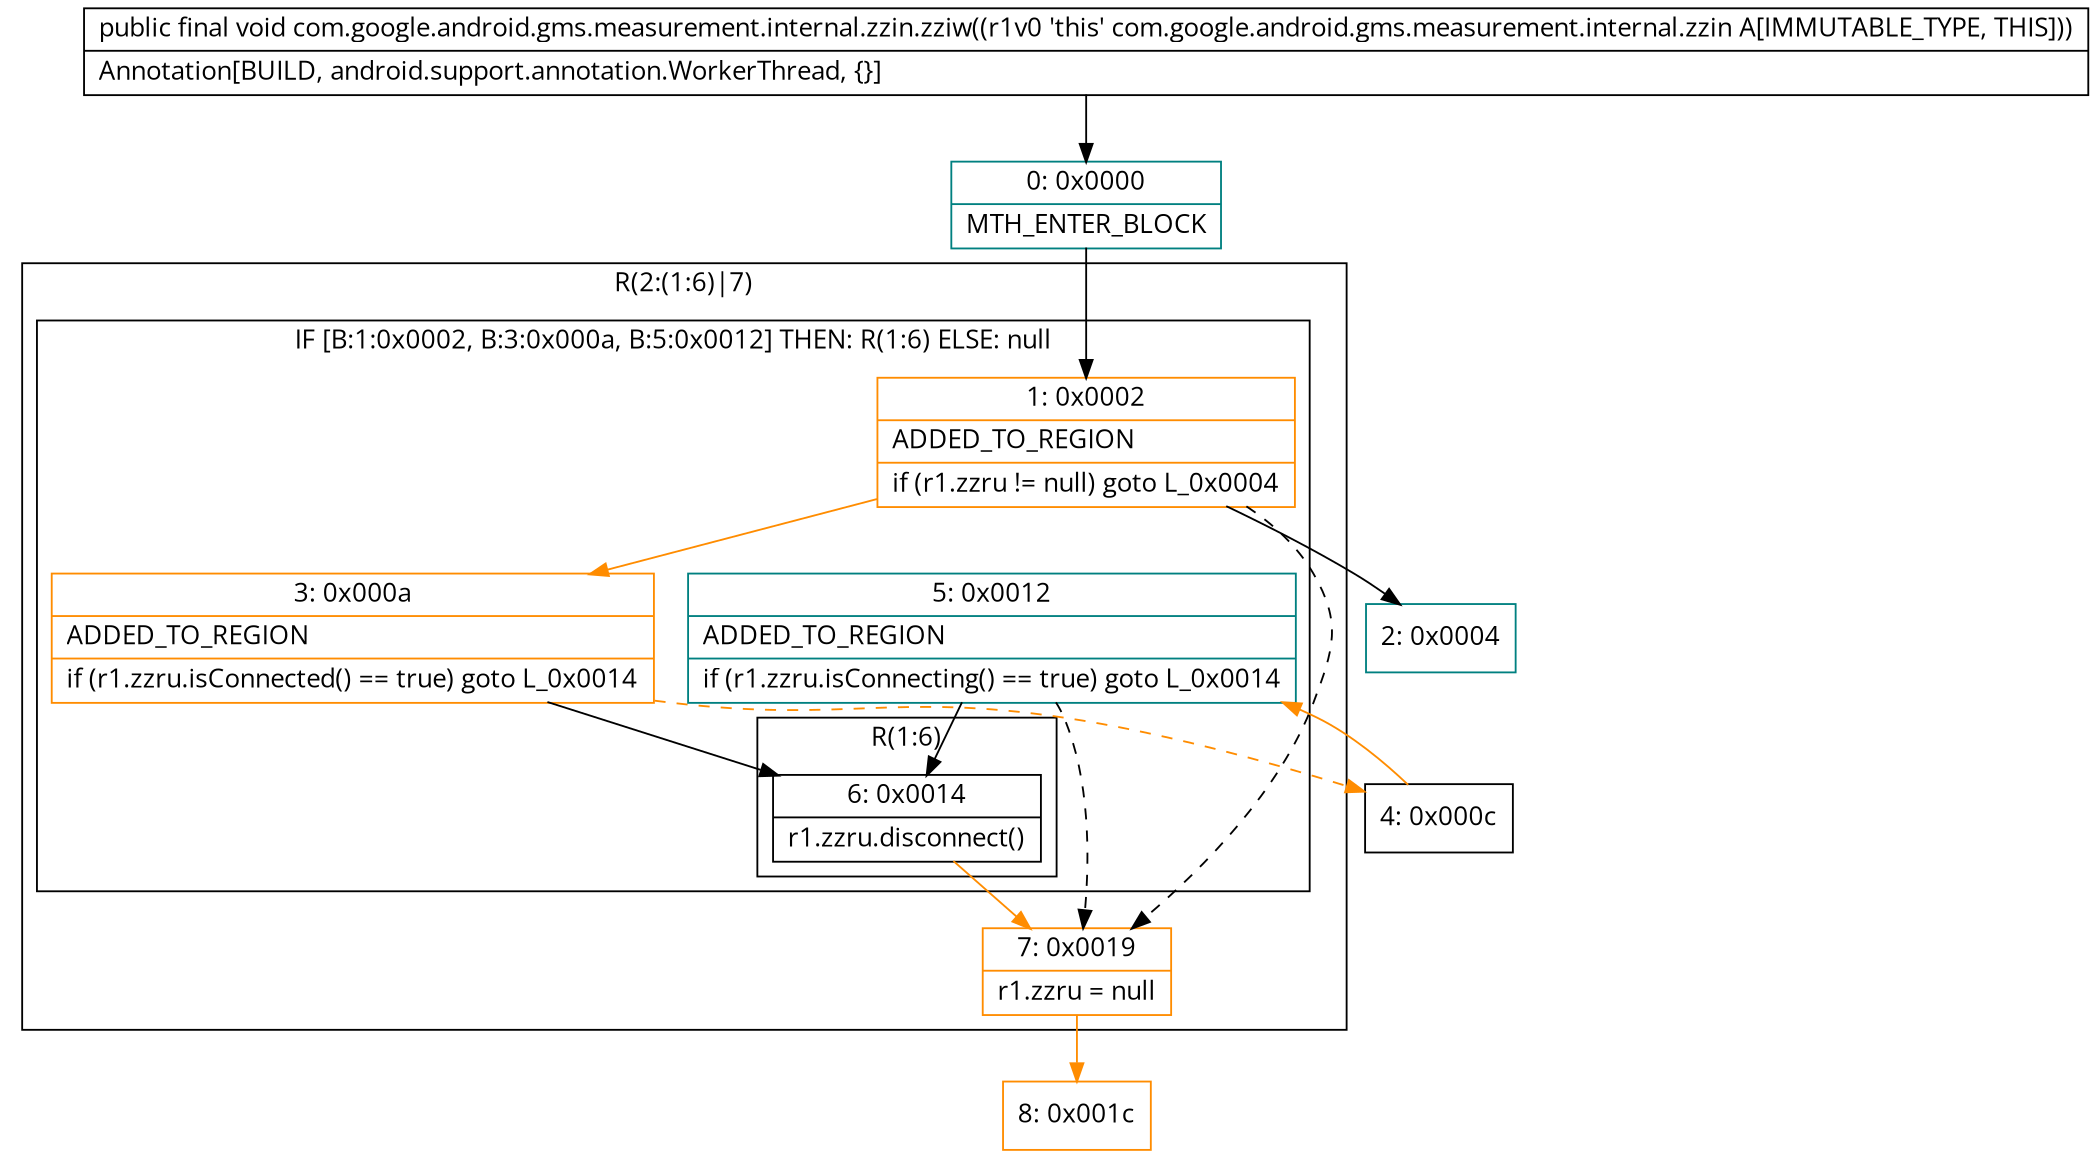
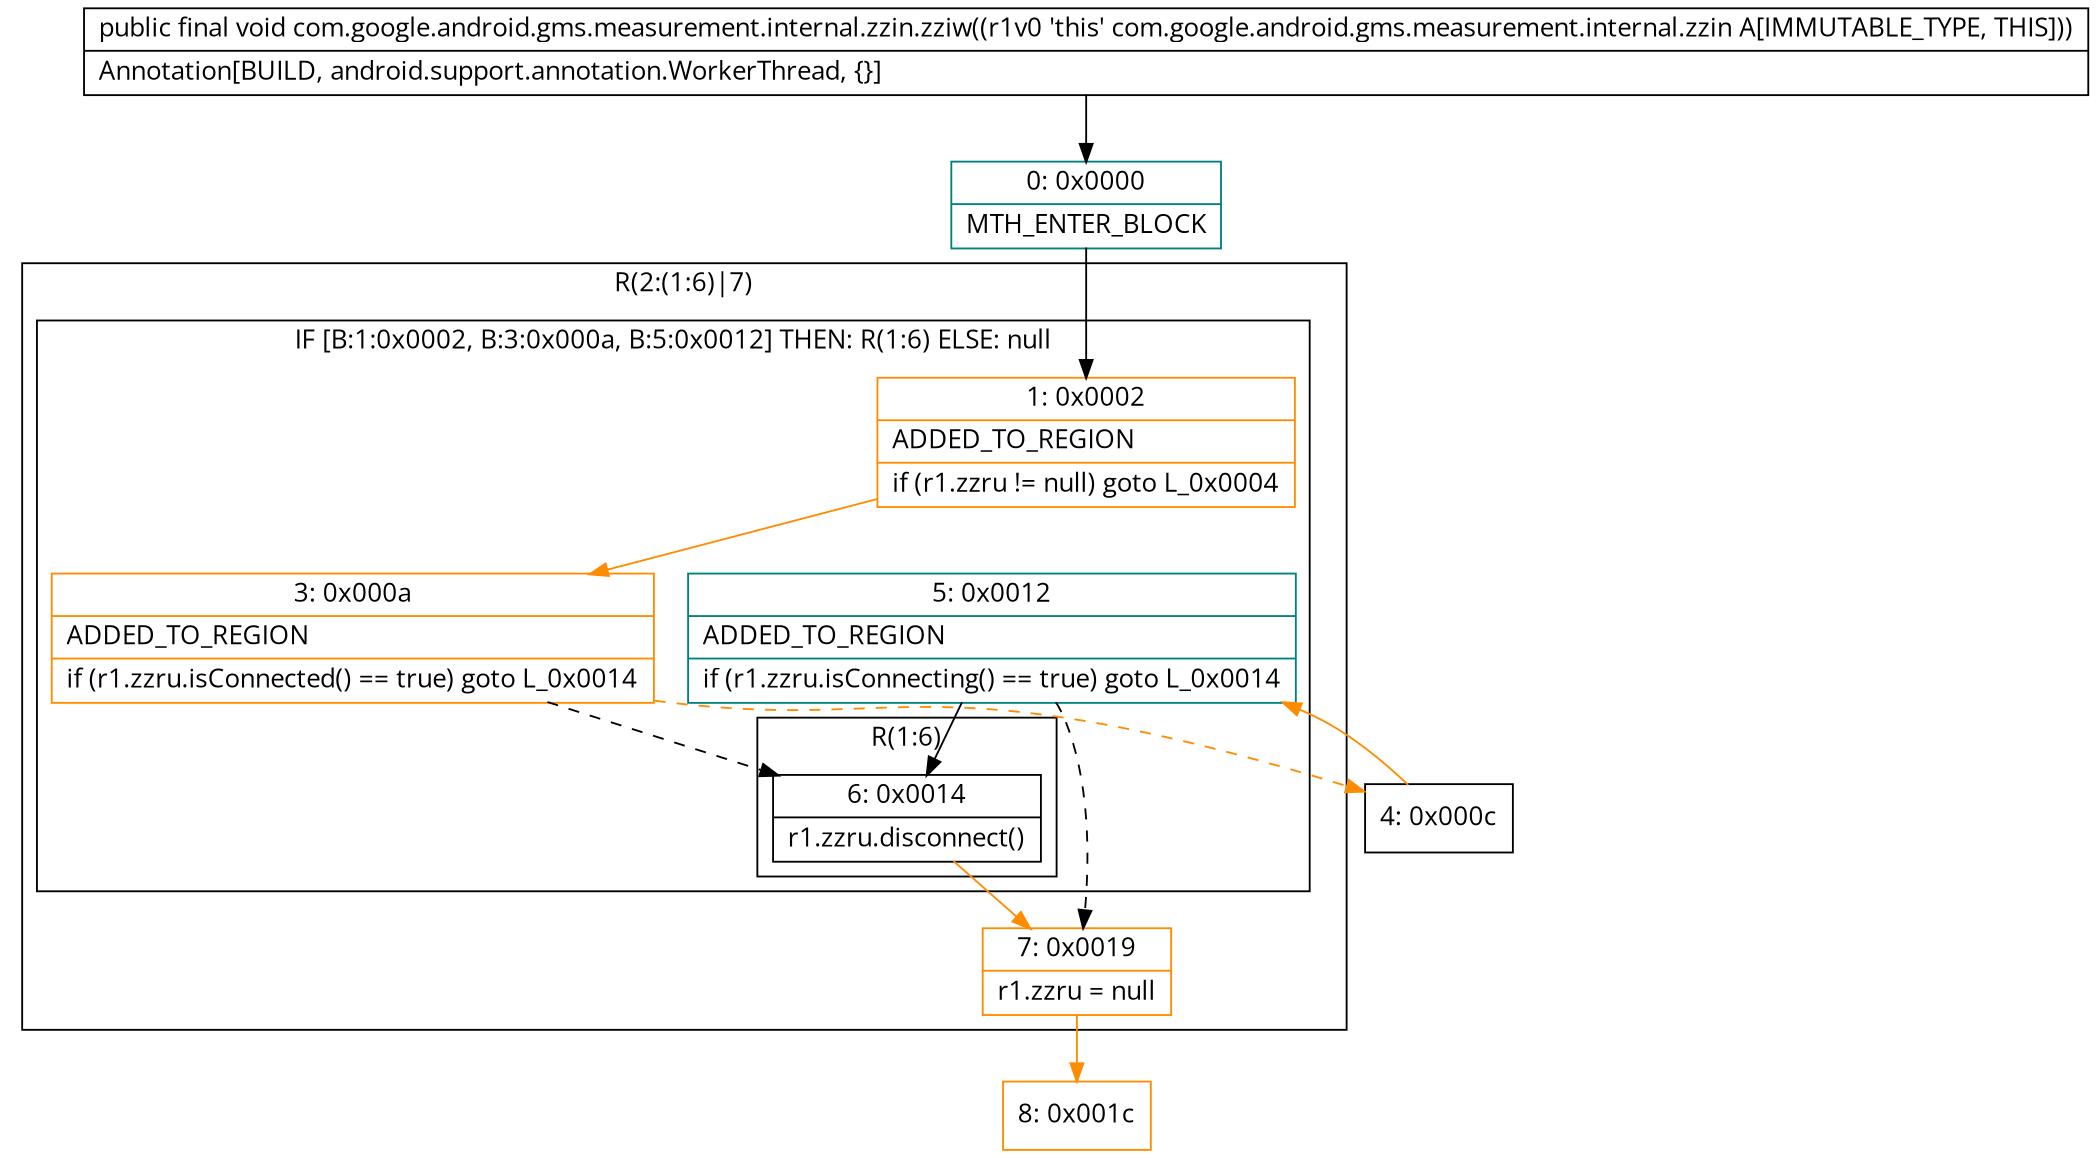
(1441, 638) -> none
(654, 736) -> (654, 736)
(1294, 745) -> none
